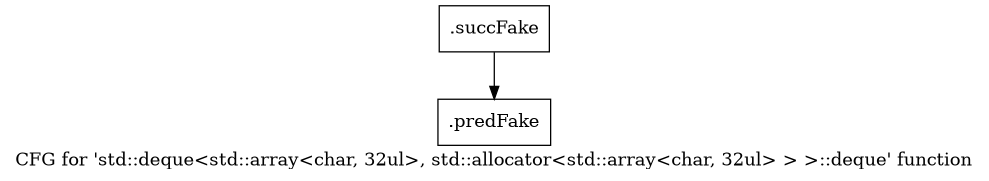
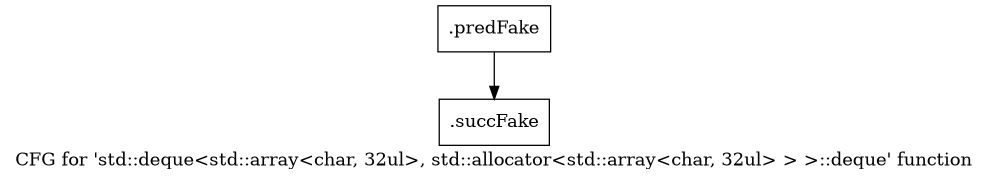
(494, 69) -> (494, 69)
